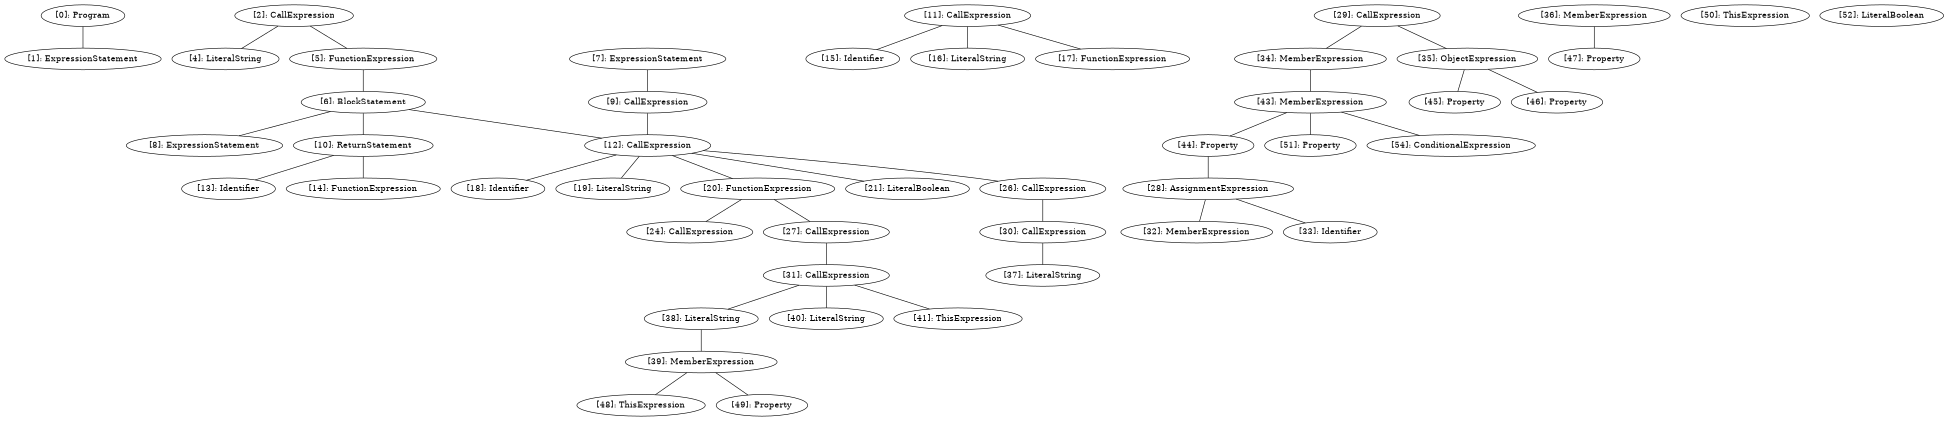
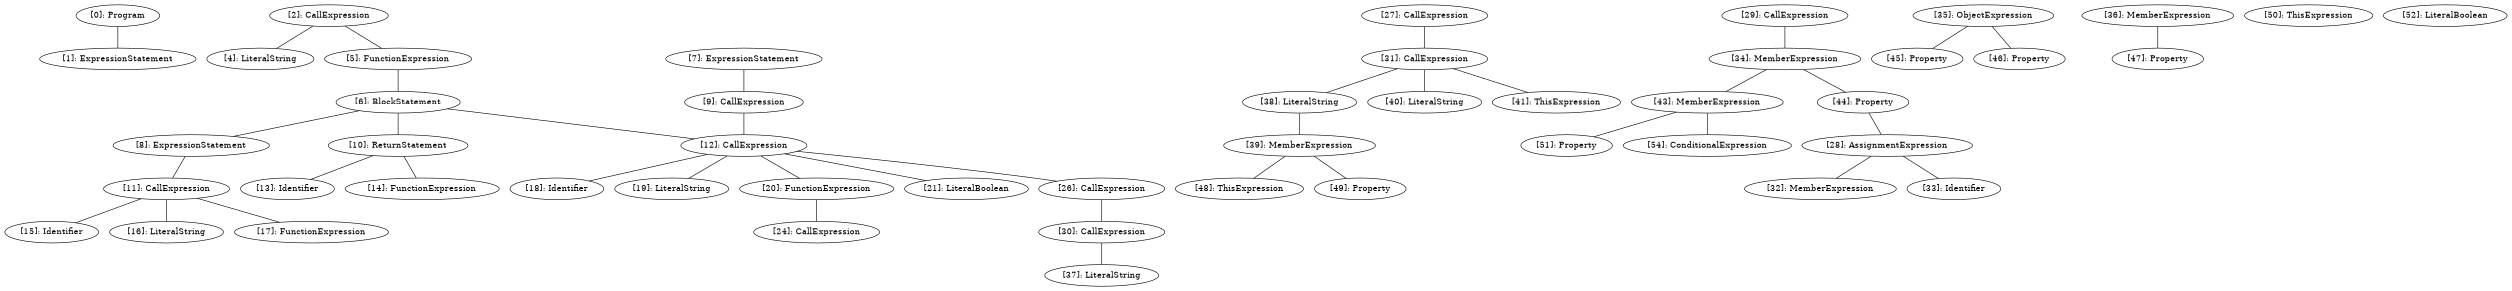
(1422, 37) -> none
(1258, 124) -> (1824, 81)
none -> (179, 167)
(792, 211) -> none
